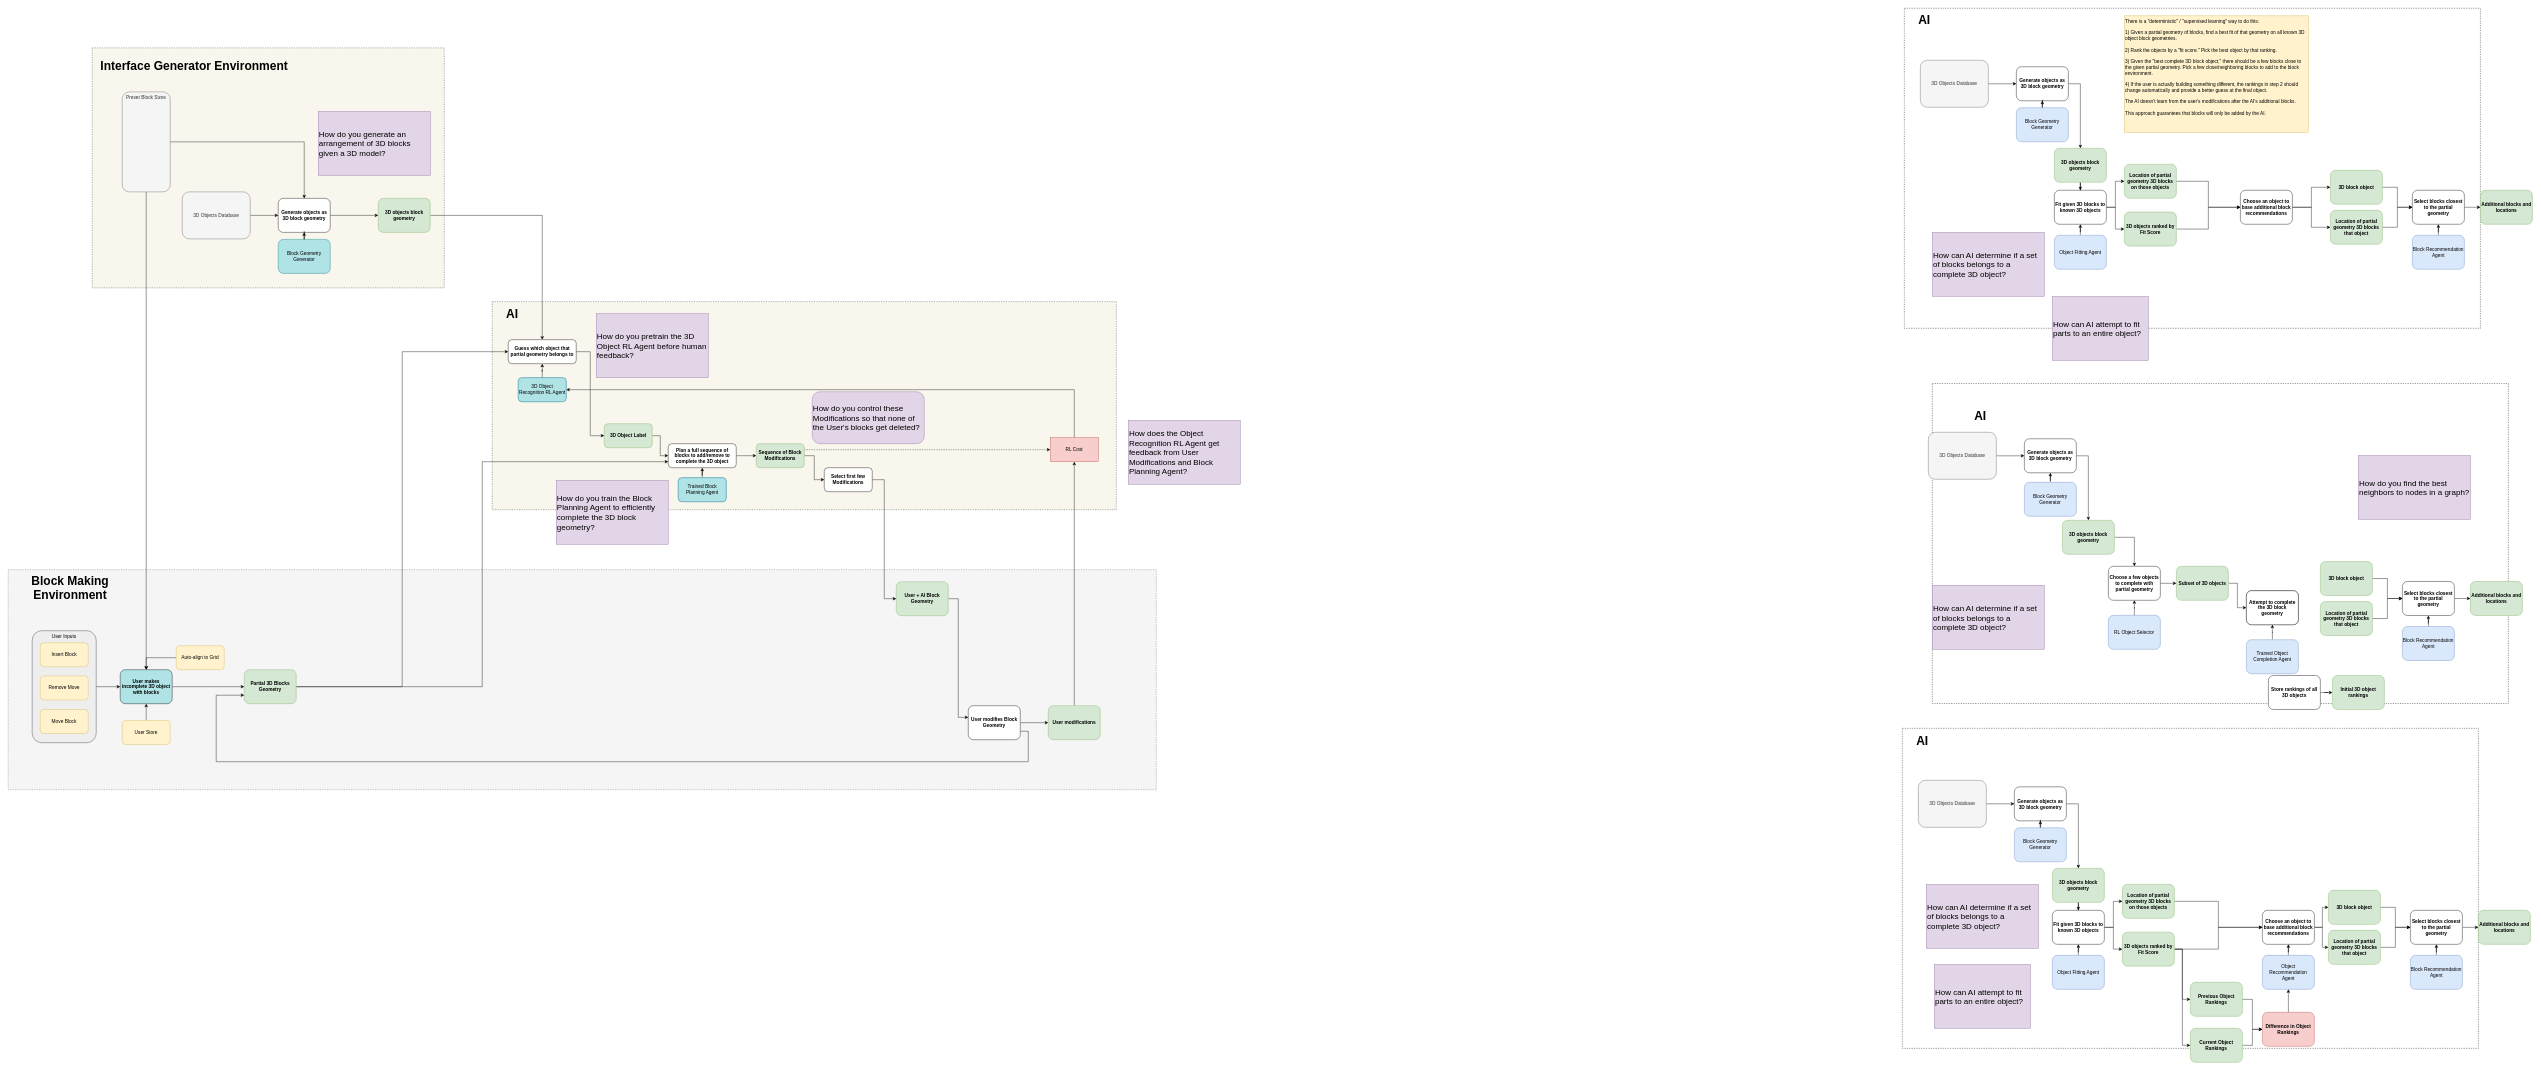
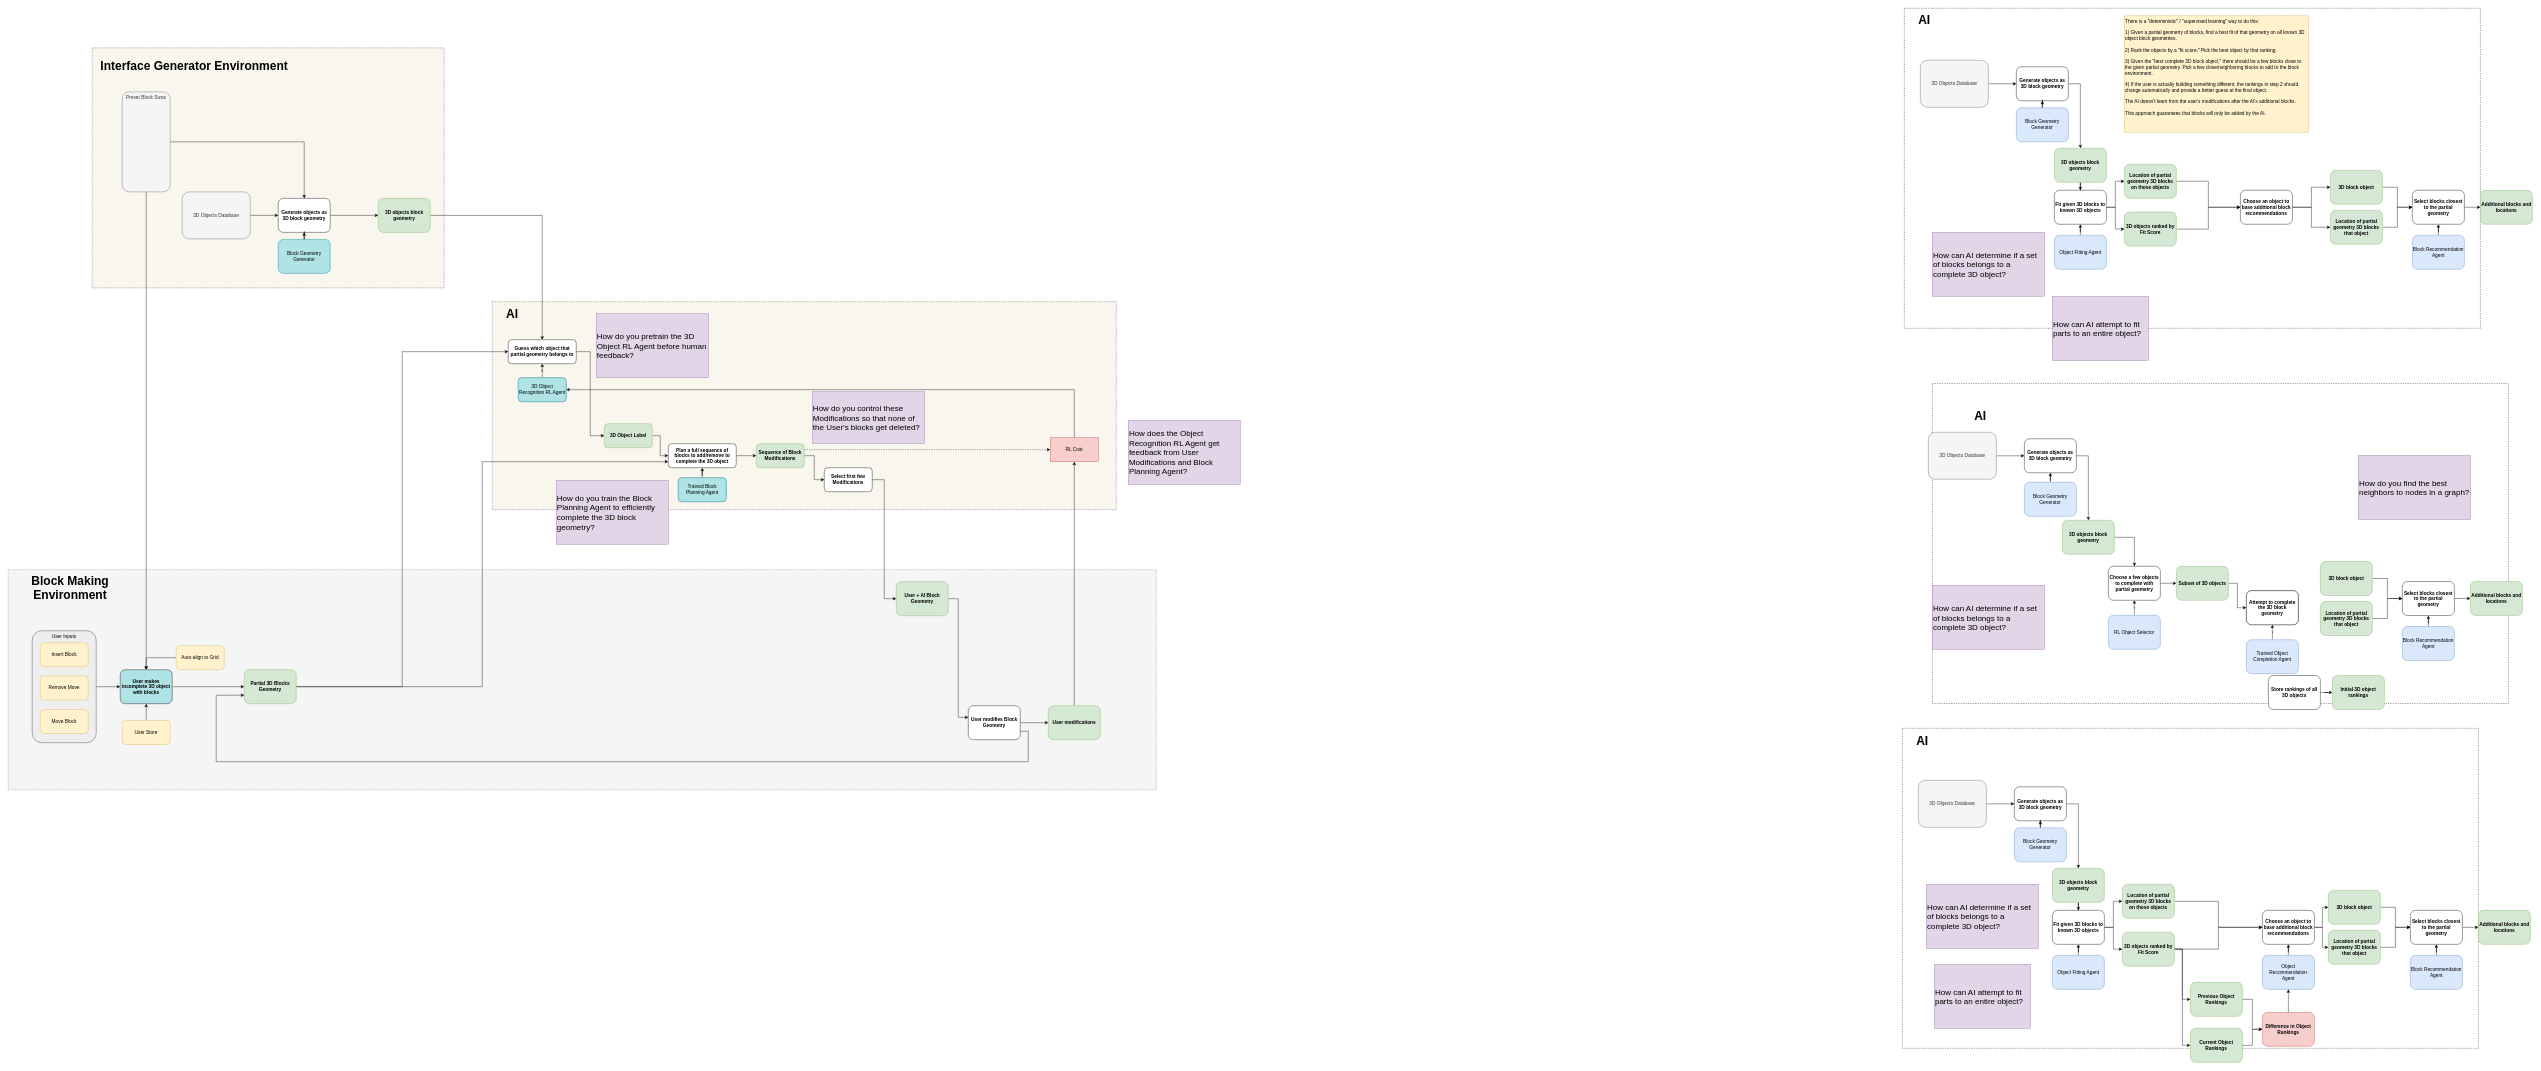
(374, 143) -> none
(868, 418) -> (868, 418)
